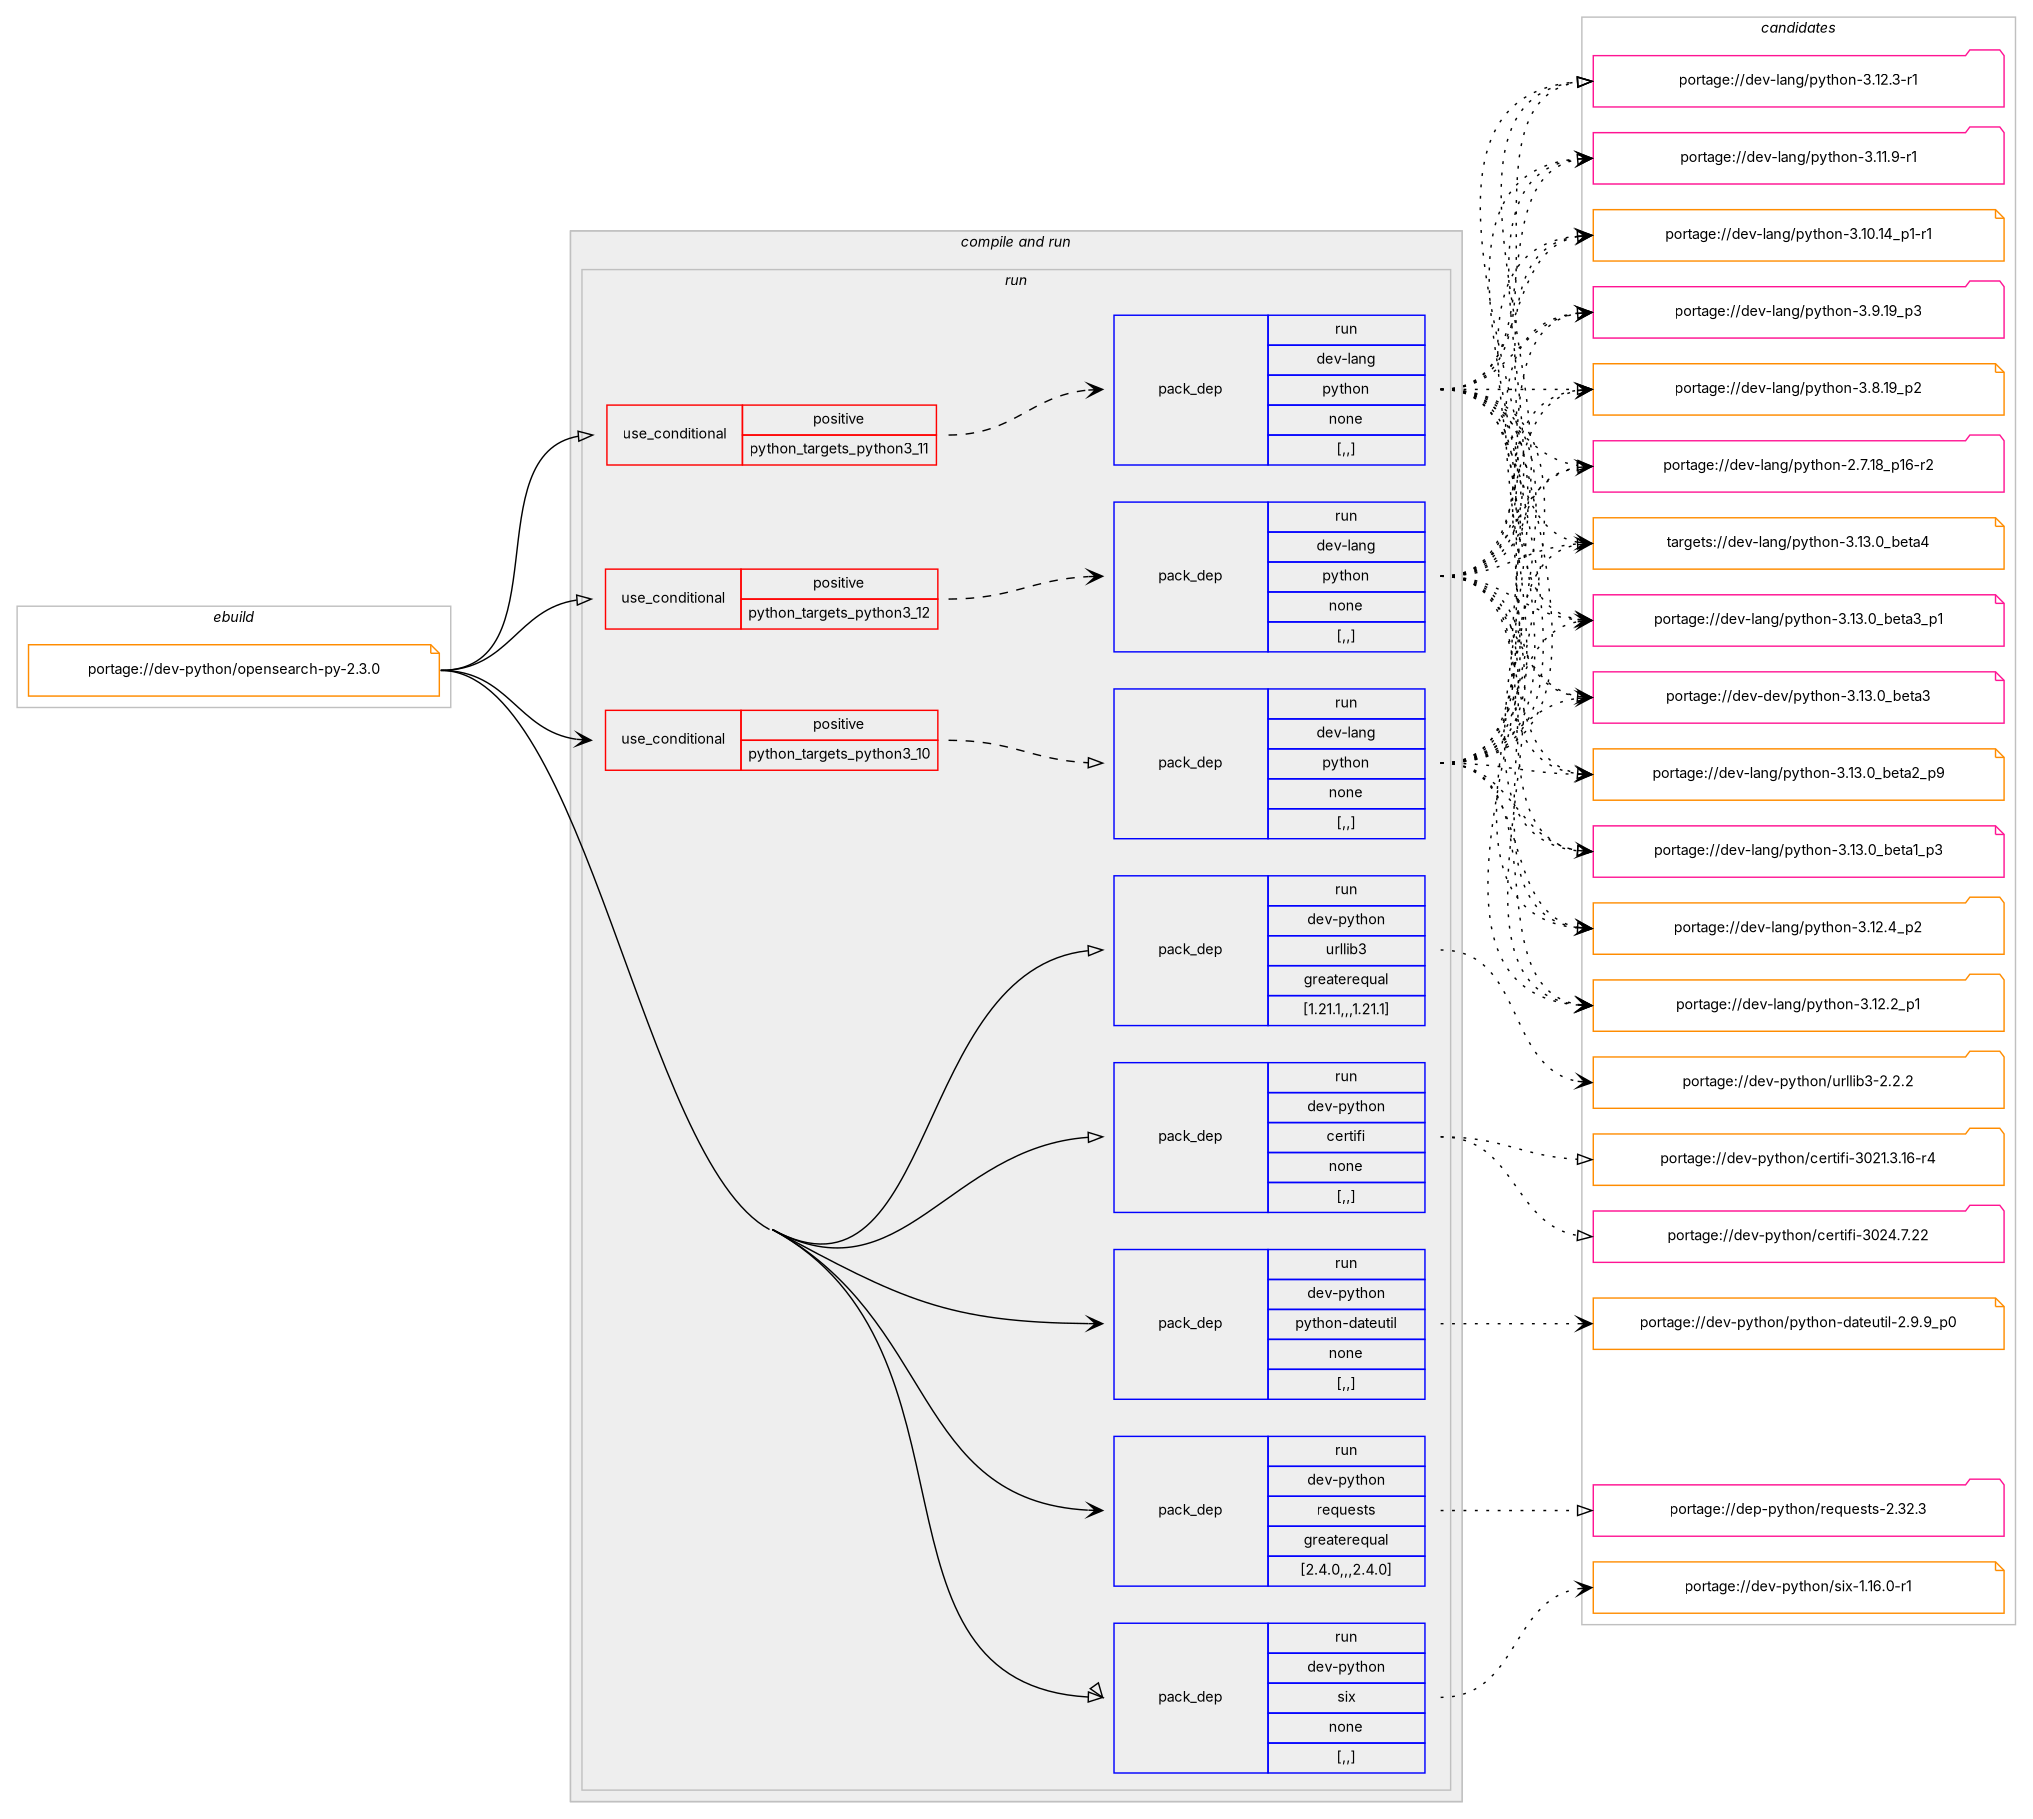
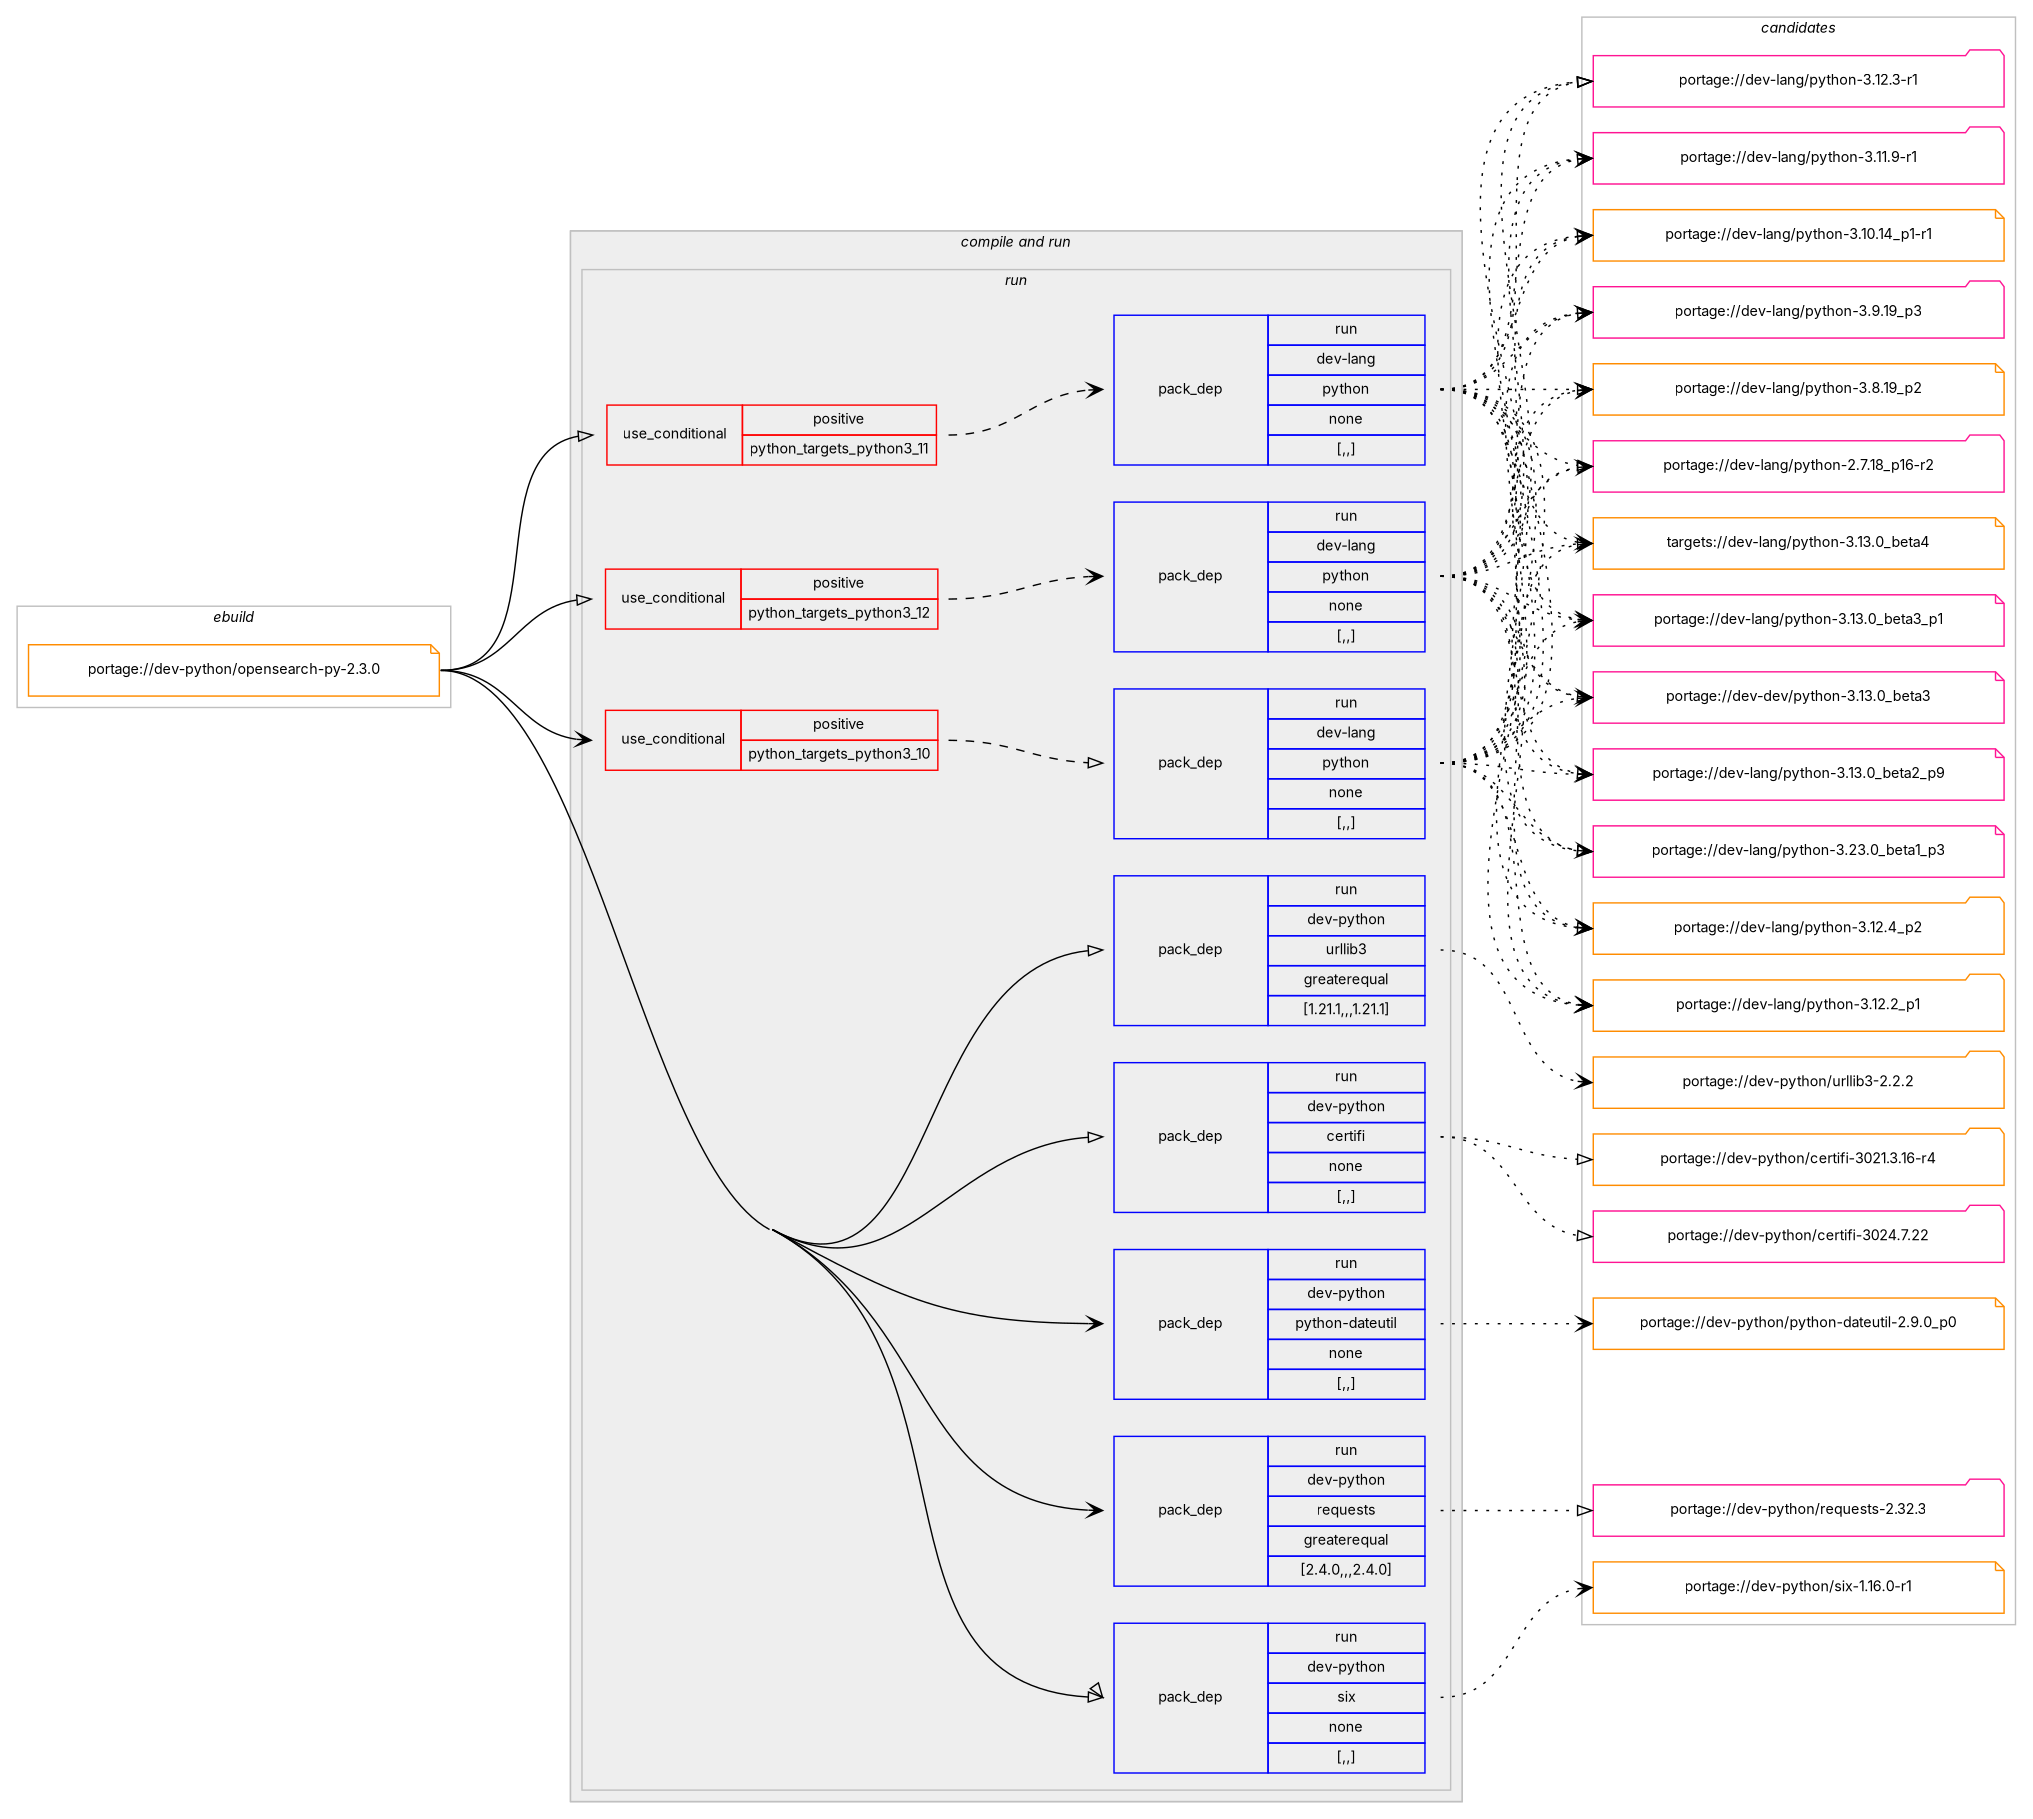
(1799, 775) -> (1799, 775)
(1799, 852) -> (1799, 852)
(1799, 1324) -> (1799, 1324)
(1799, 1511) -> (1799, 1511)
